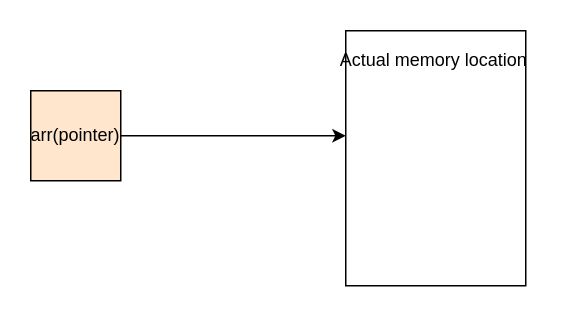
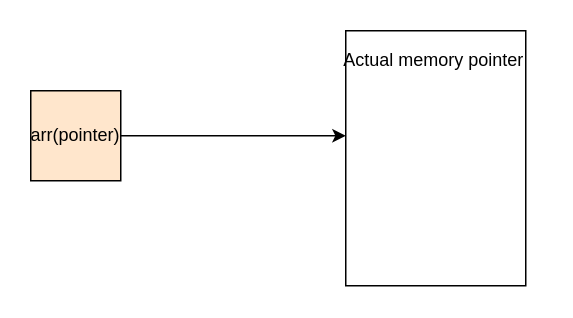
(437, 61) -> (437, 61)
